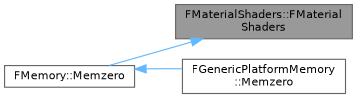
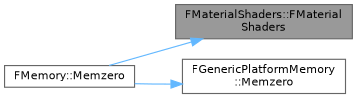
(164, 69) -> (153, 84)
